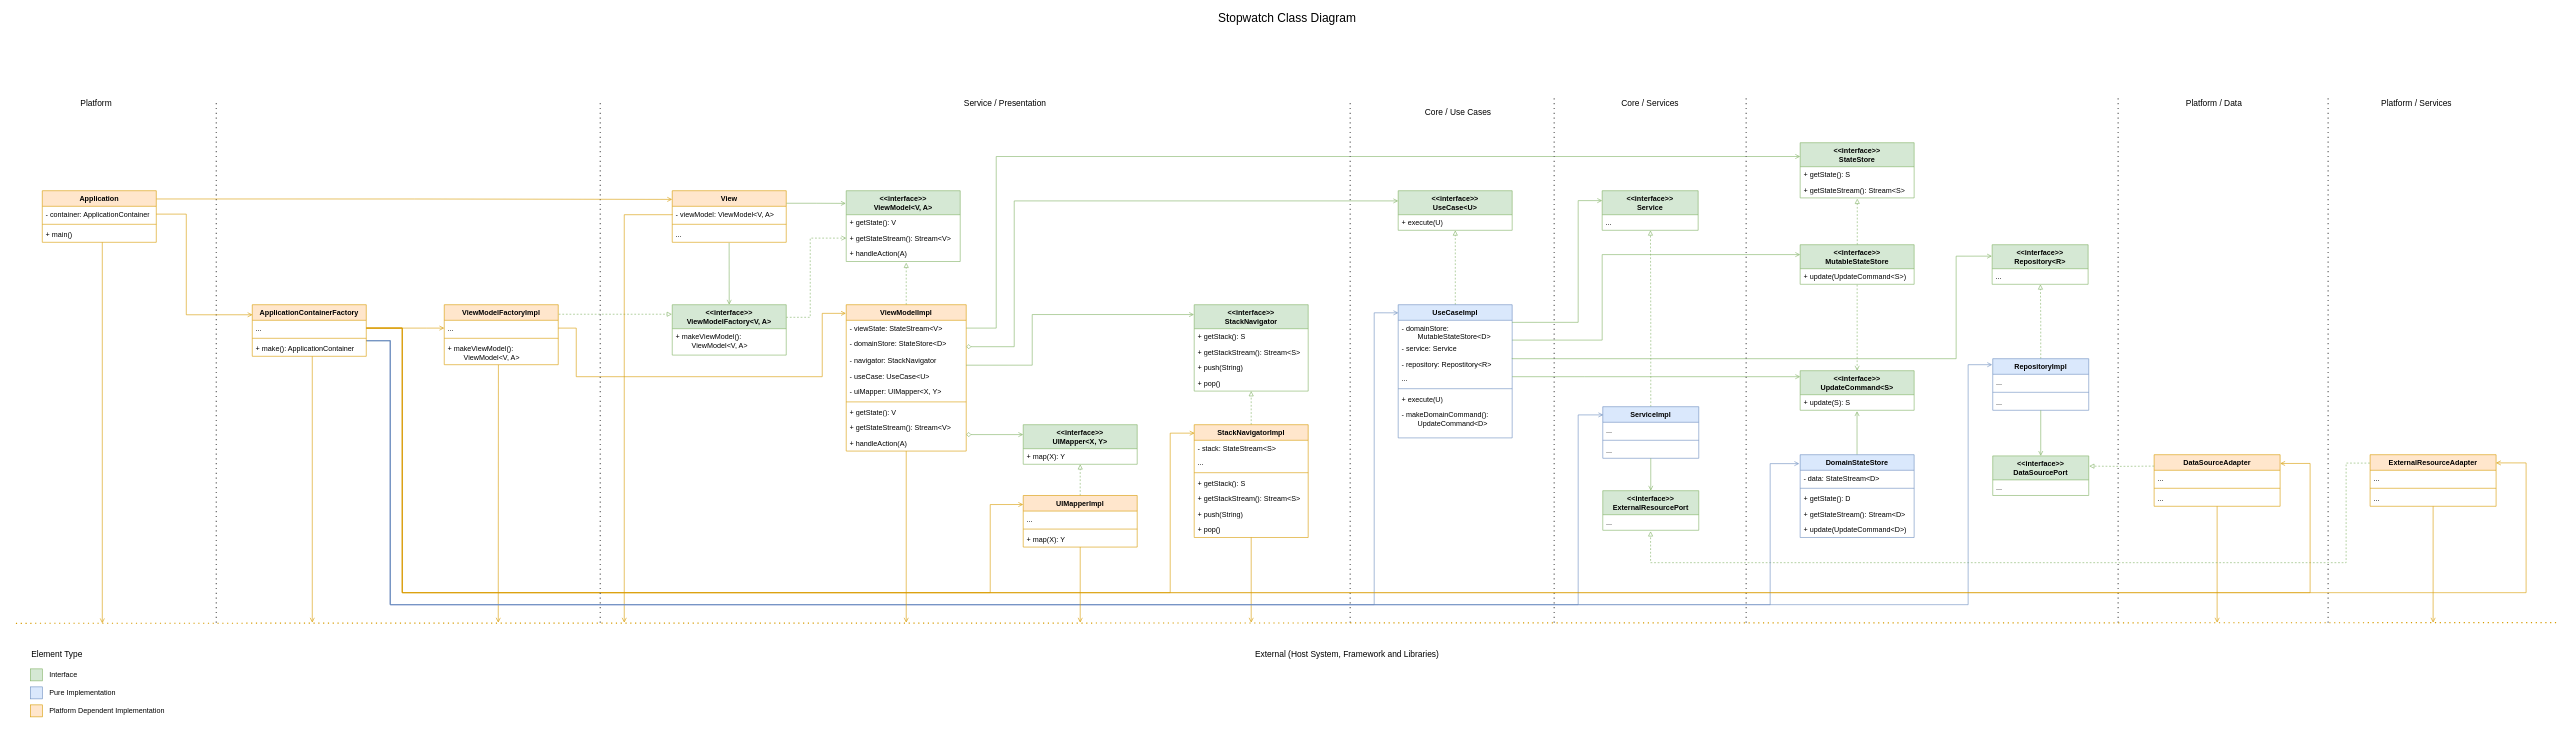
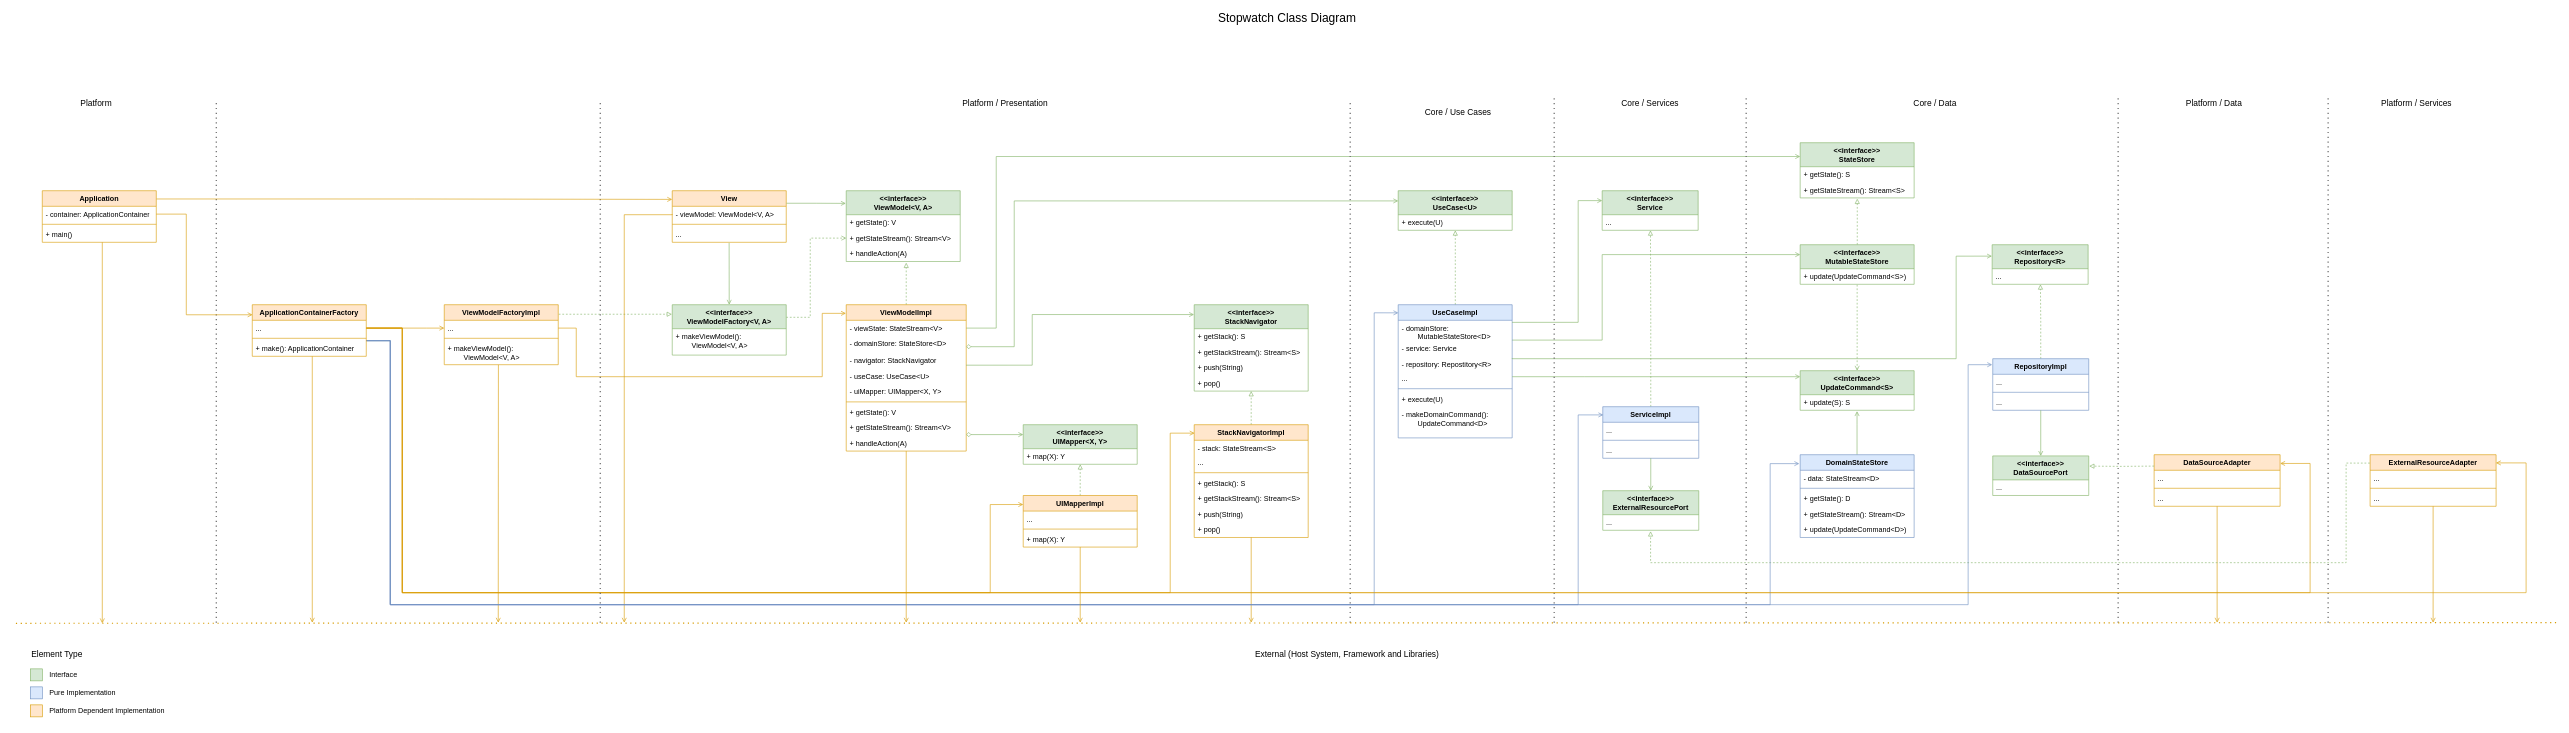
(1005, 104) -> (1005, 104)
none -> (1935, 104)
